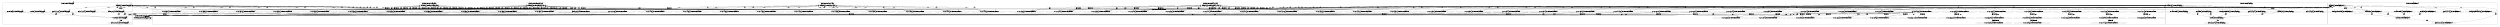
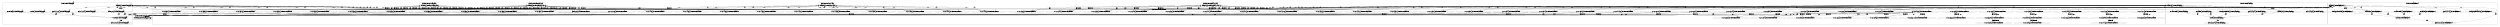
(571, 8) -> (571, 8)
